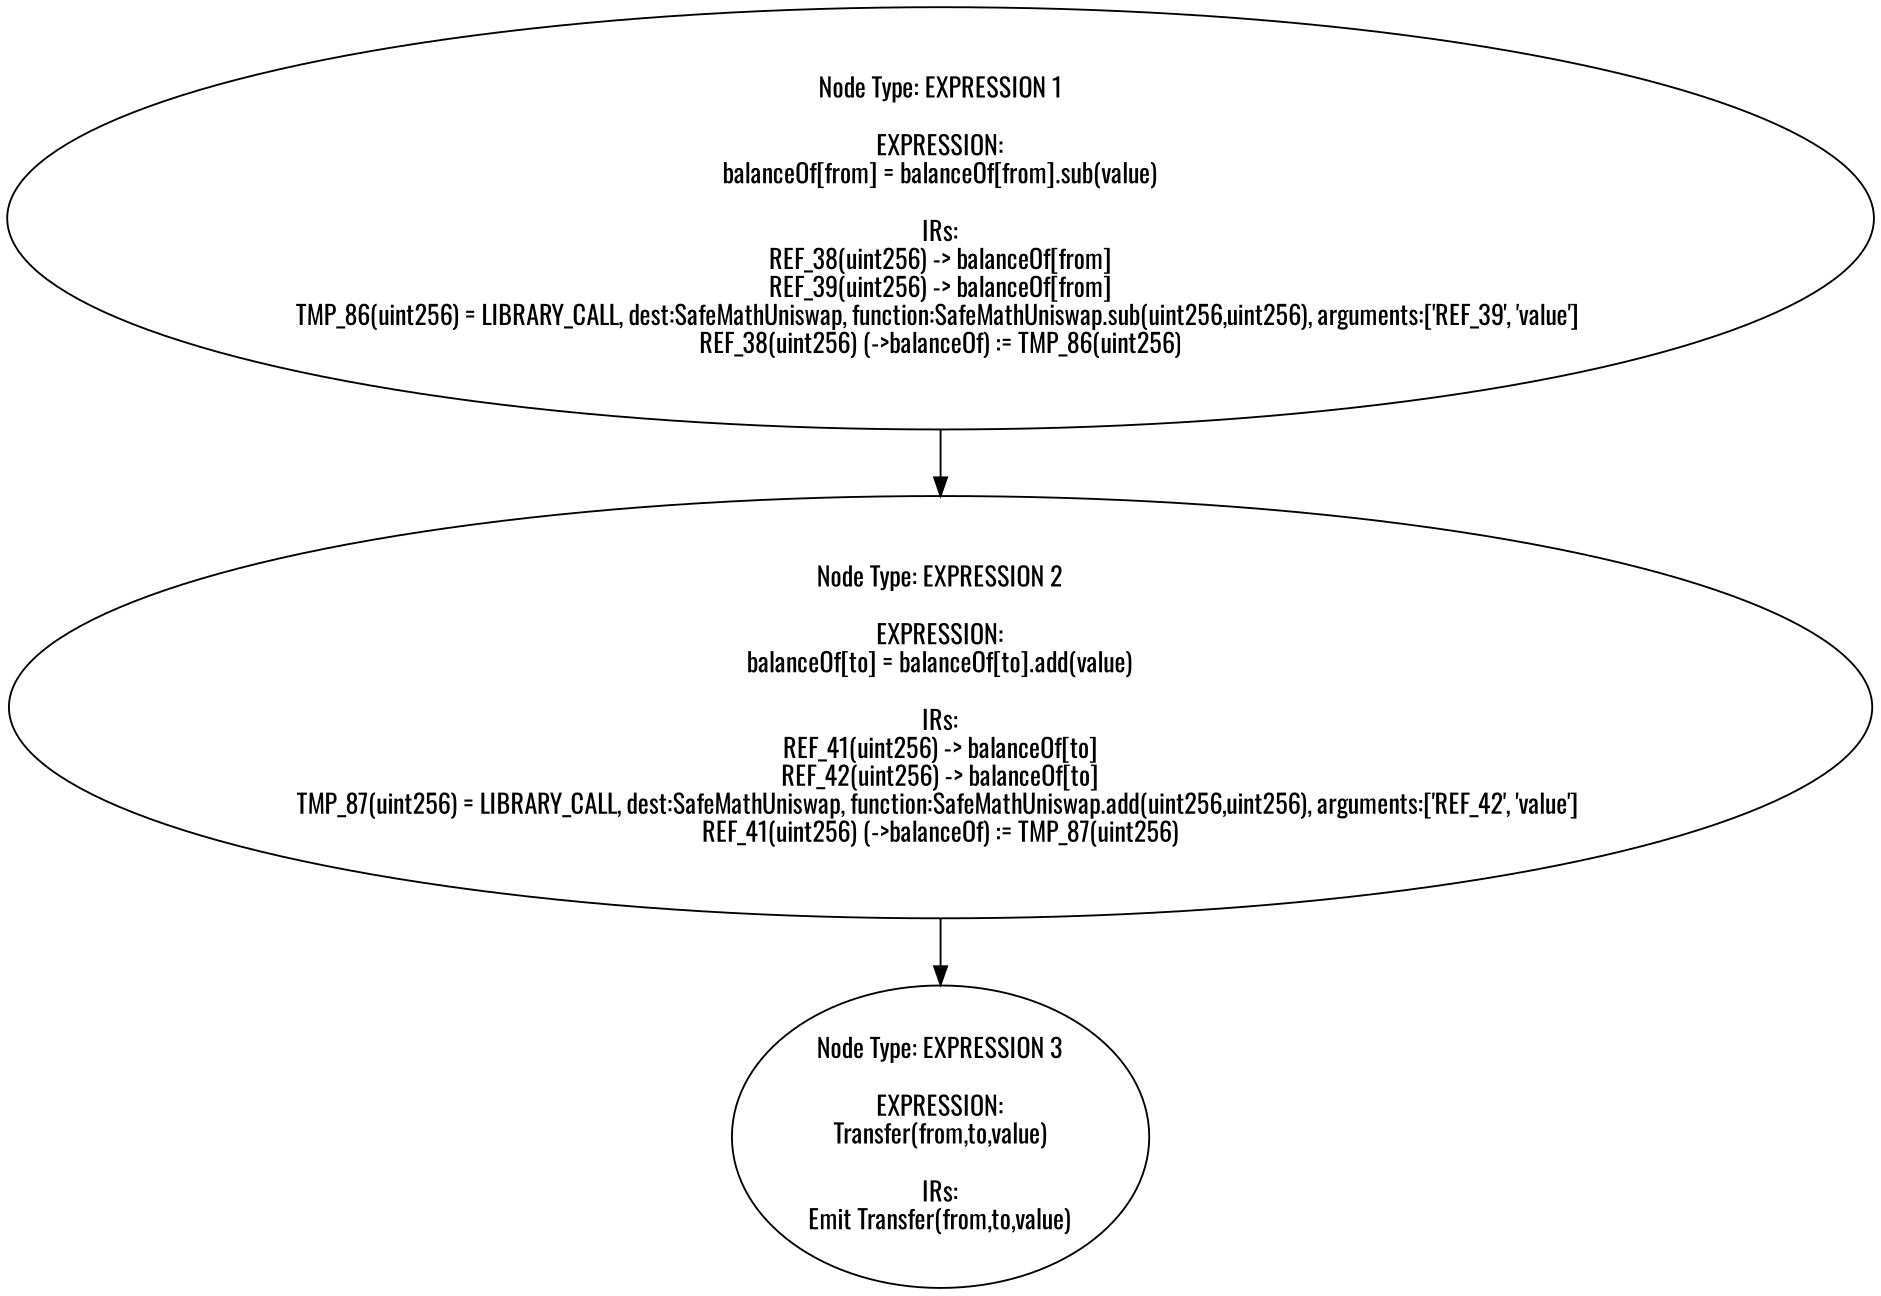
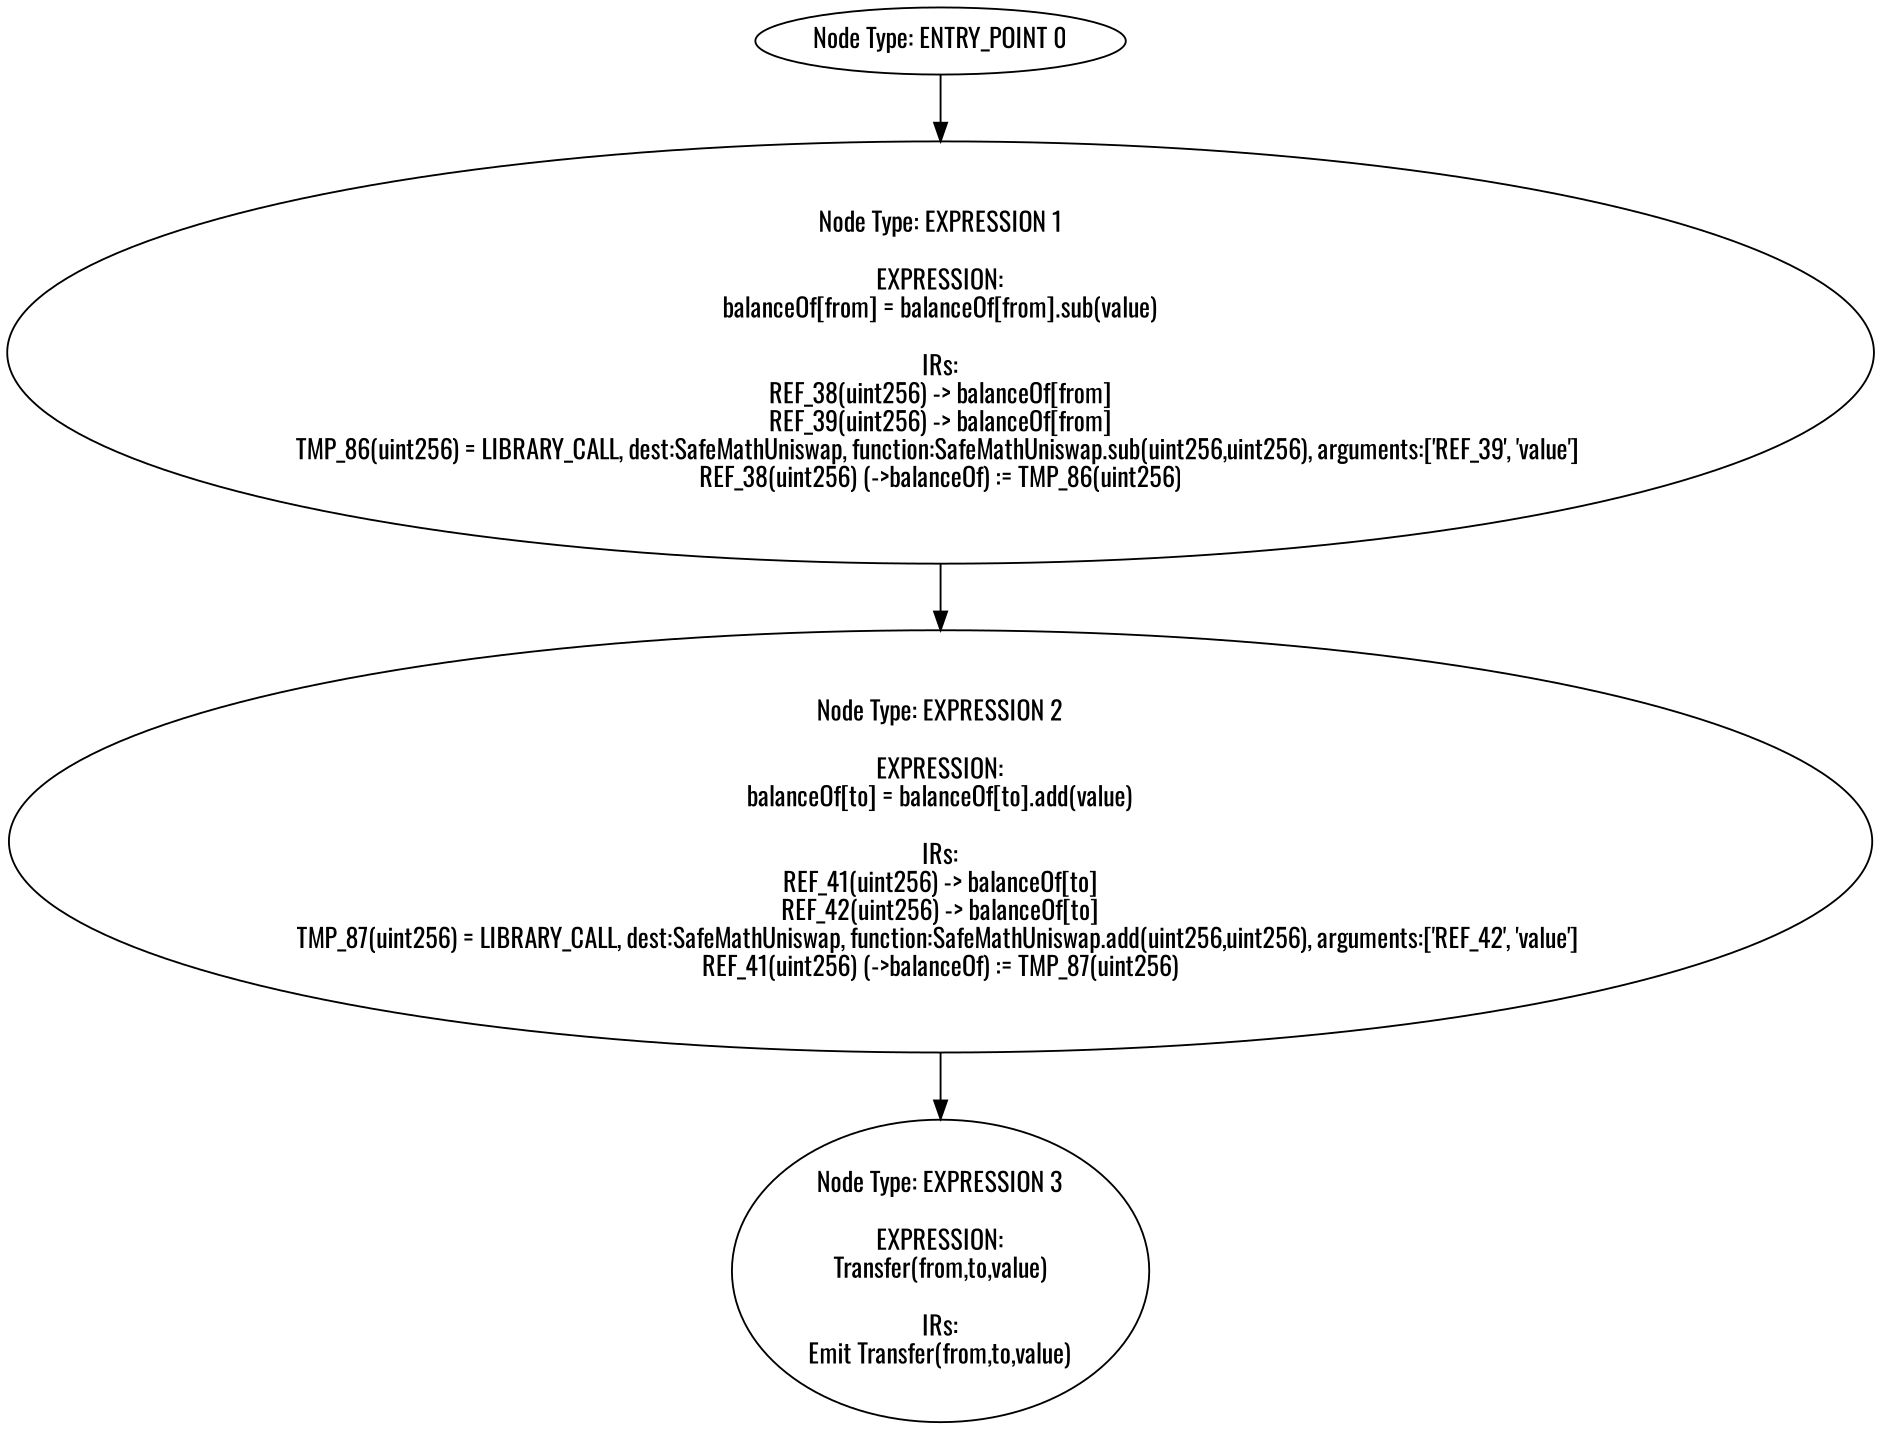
none -> (941, 41)
